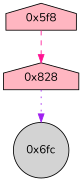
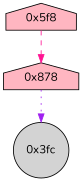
(41, 78) -> (41, 78)
(41, 150) -> (41, 150)
